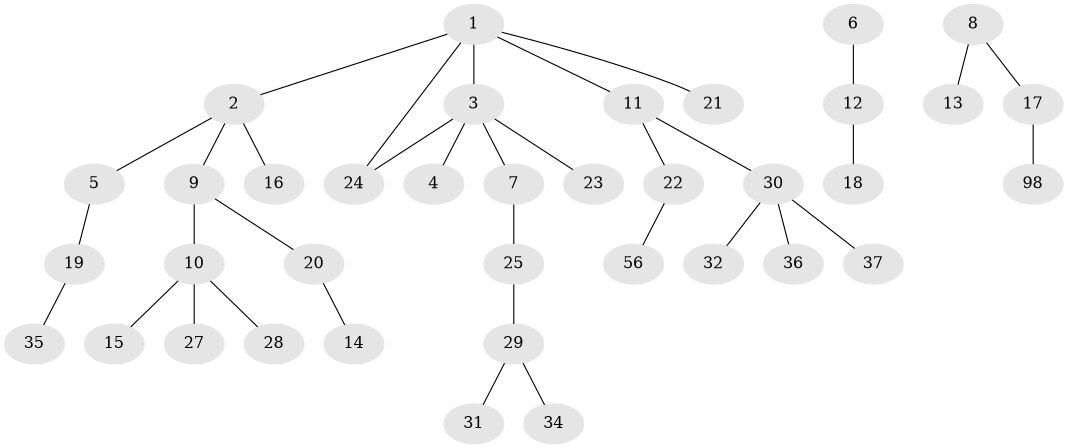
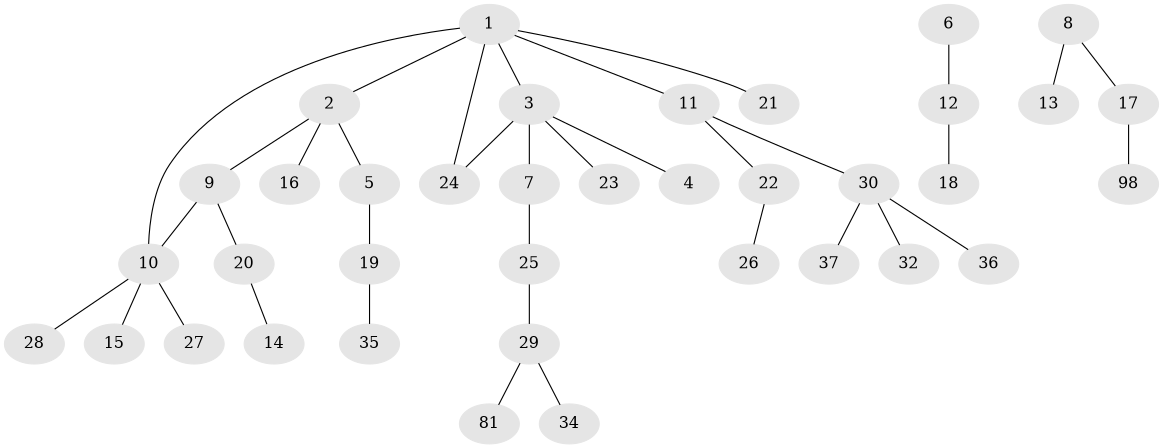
none -> (263, 86)
(634, 264) -> (749, 264)
(474, 424) -> (489, 424)
